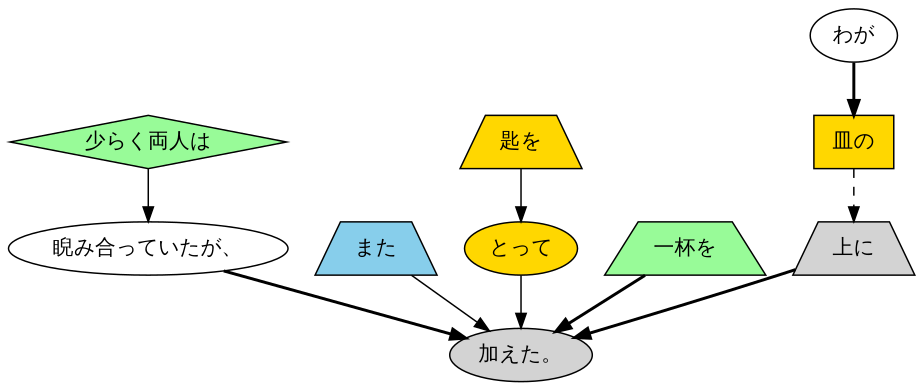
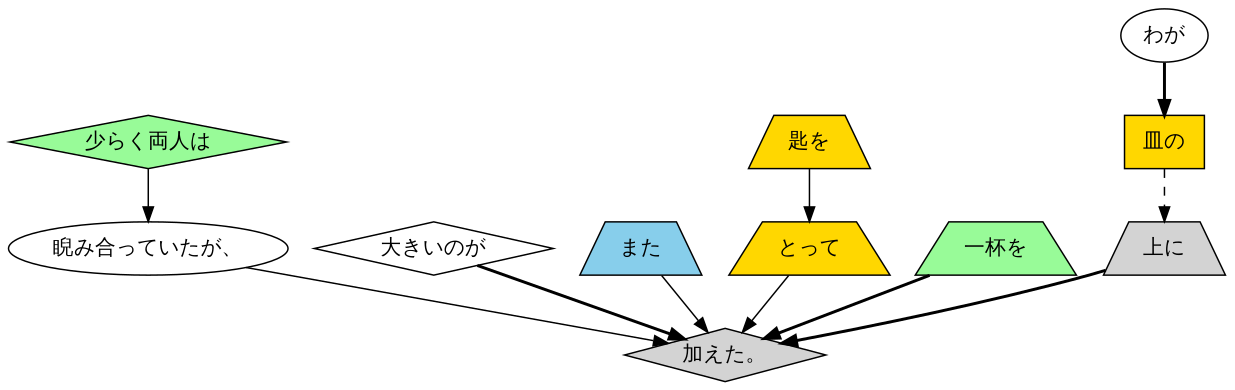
none -> (434, 248)
(521, 248) -> (809, 248)
(337, 303) -> (450, 304)
(521, 355) -> (725, 355)
